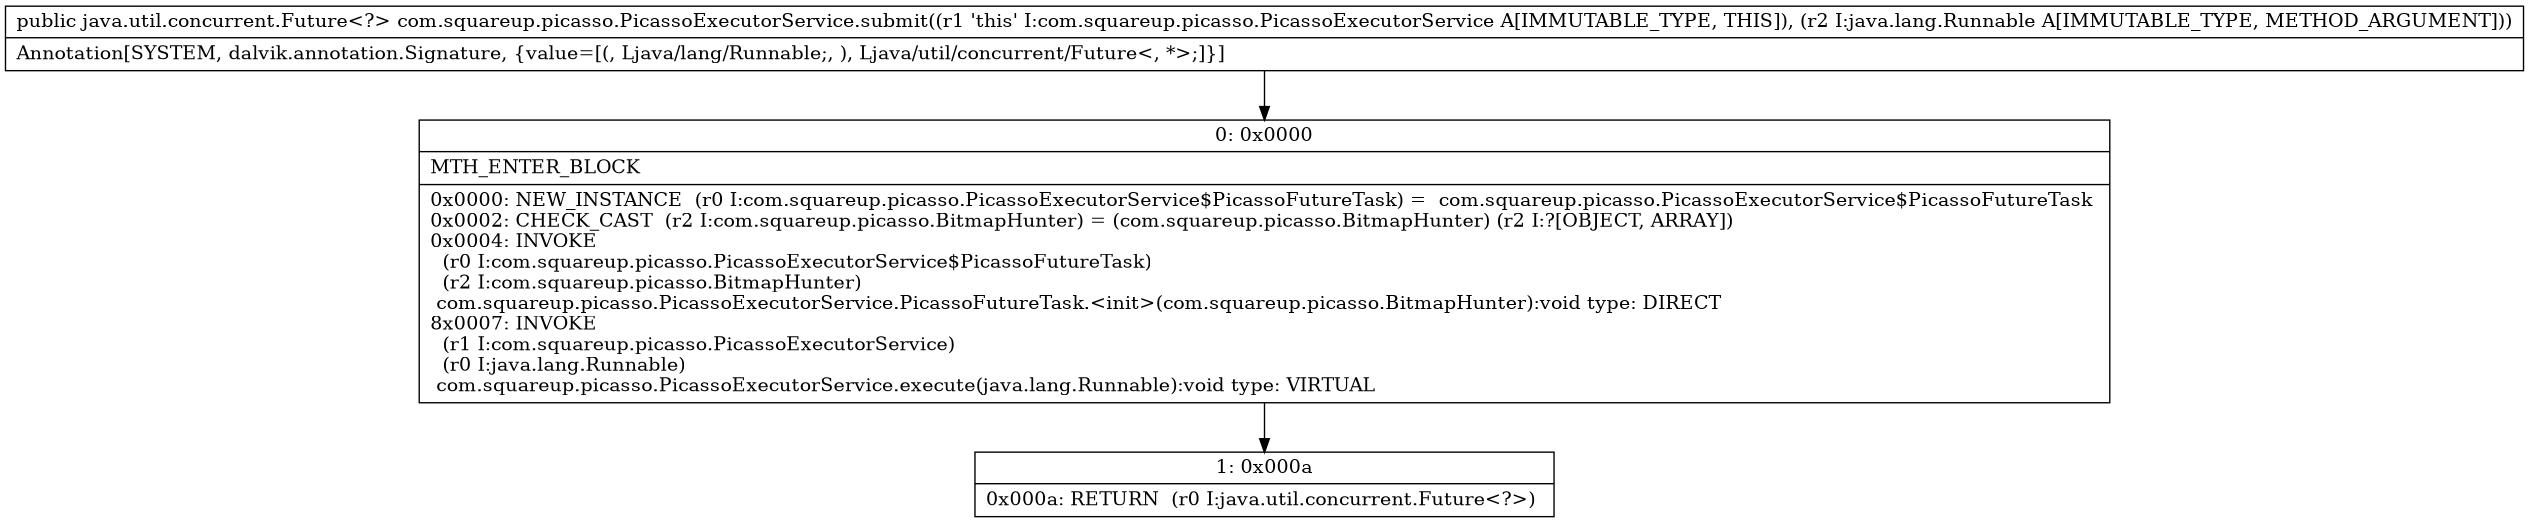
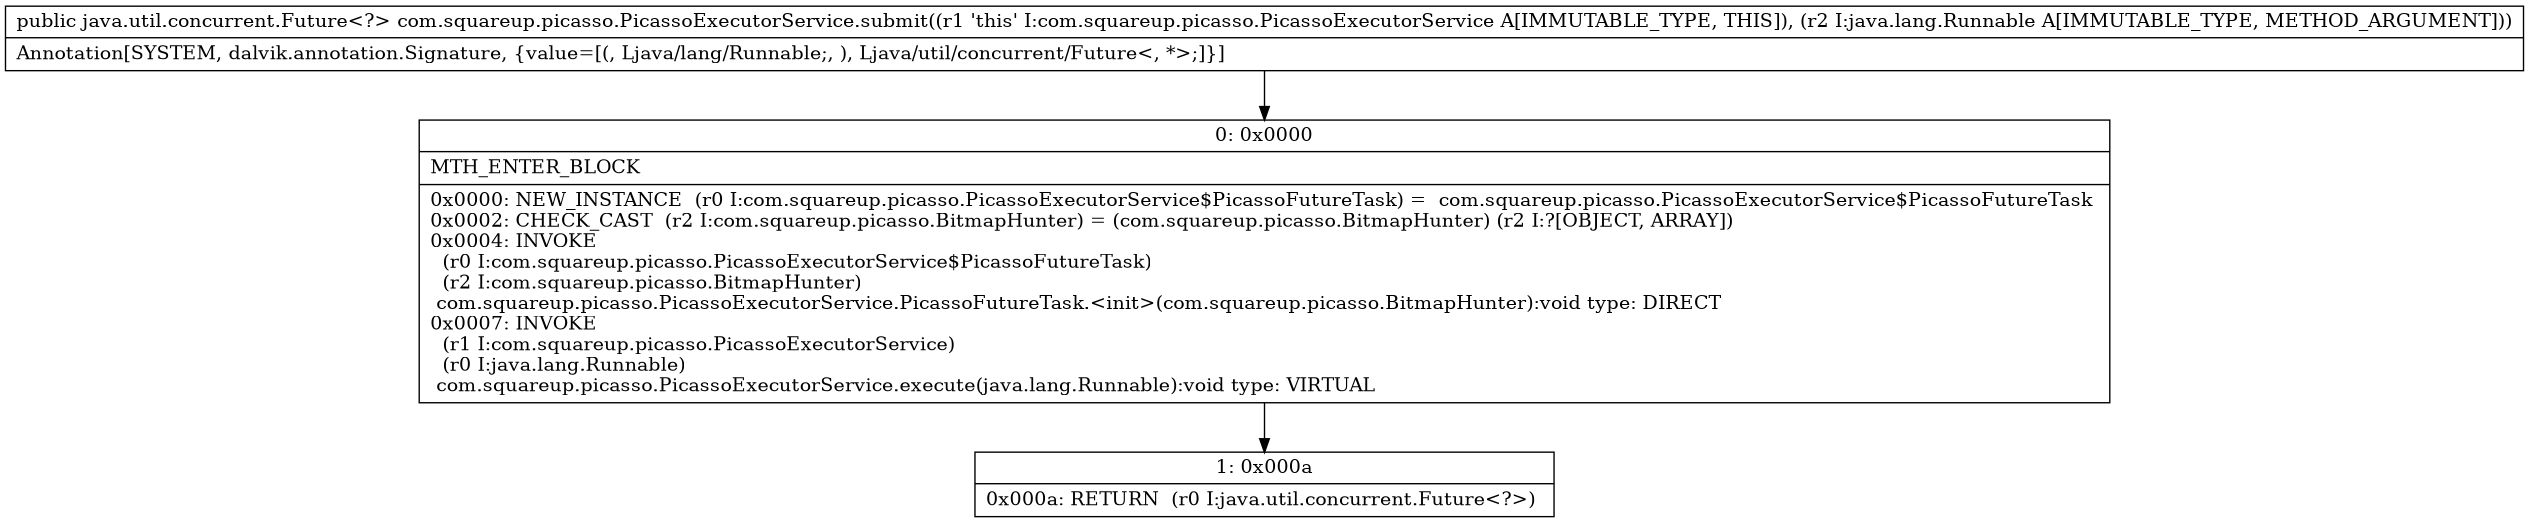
(520, 324) -> (520, 324)
